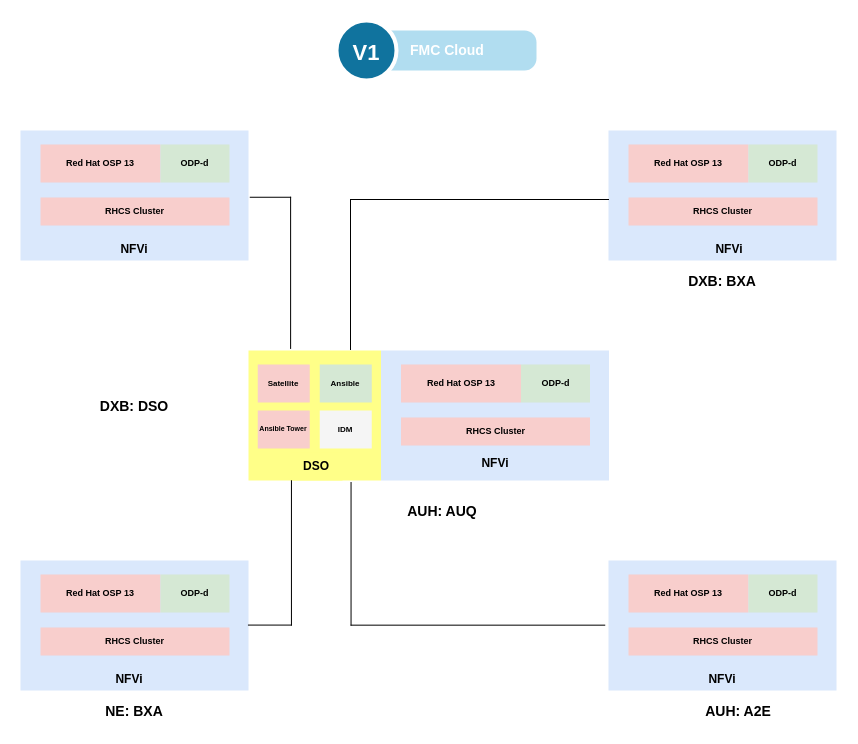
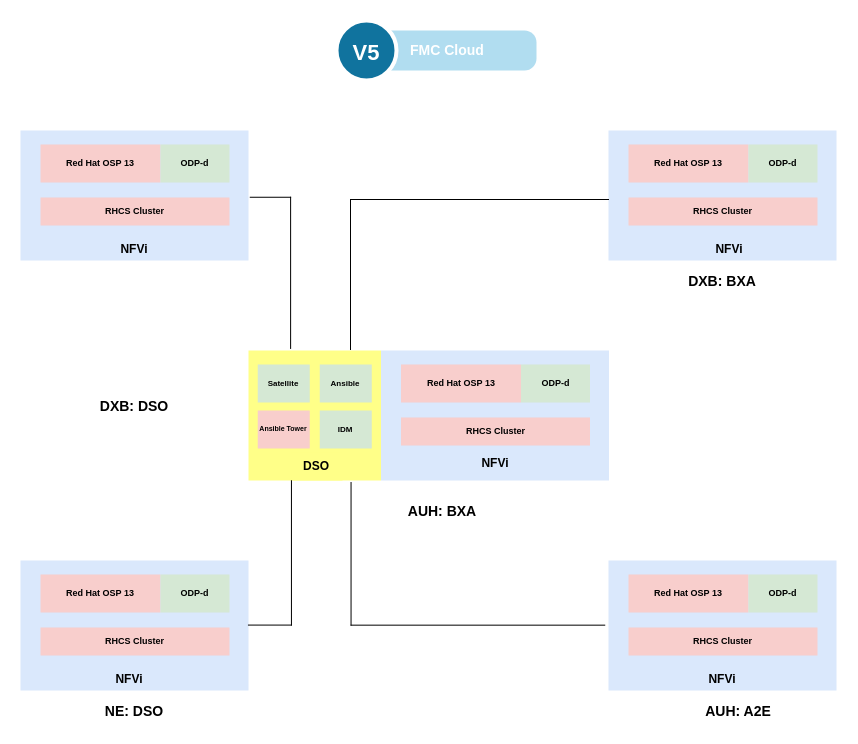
(366, 53) -> (366, 53)
(284, 384) -> (284, 384)
(346, 430) -> (346, 430)
(443, 512) -> (443, 512)
(135, 712) -> (135, 712)
